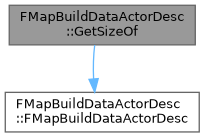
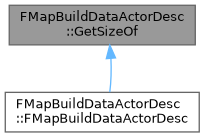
(93, 62) -> (111, 75)
